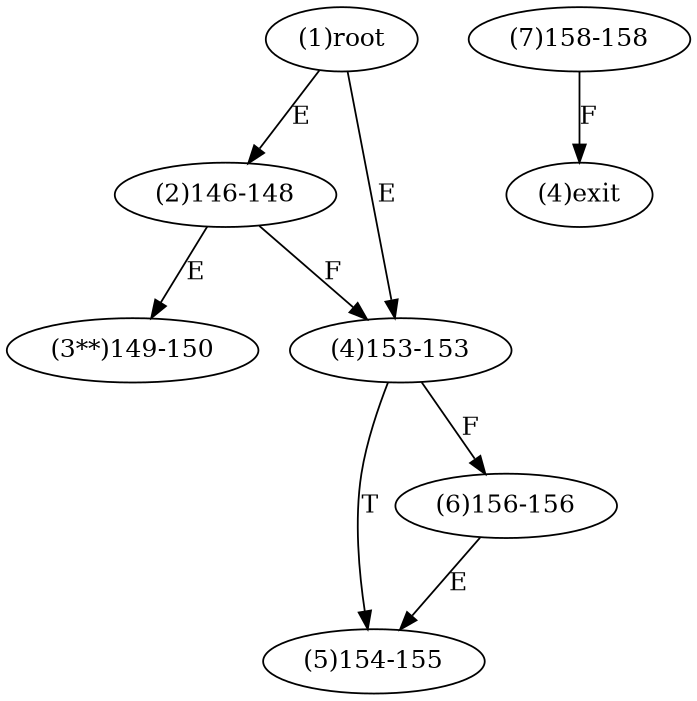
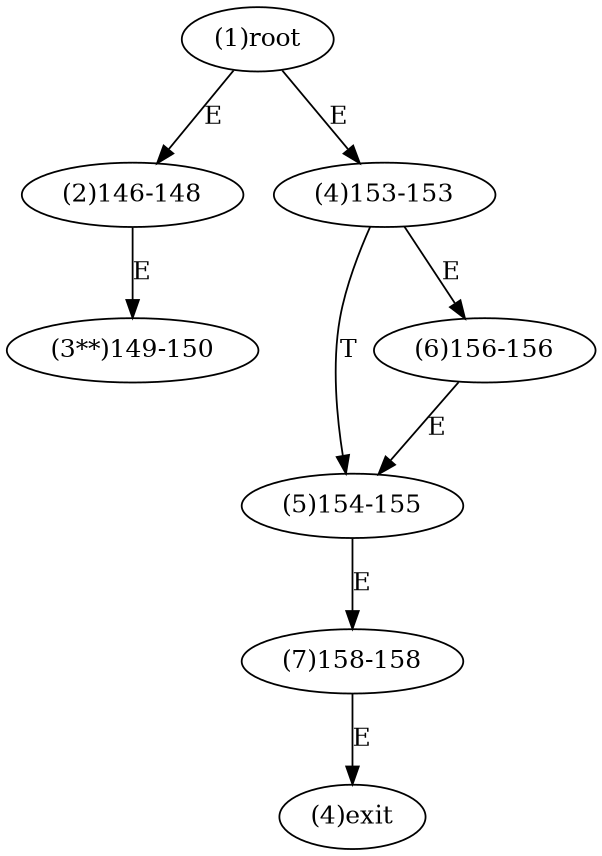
(588, 117) -> (362, 739)
(306, 267) -> none
(470, 428) -> (452, 273)
none -> (352, 575)
